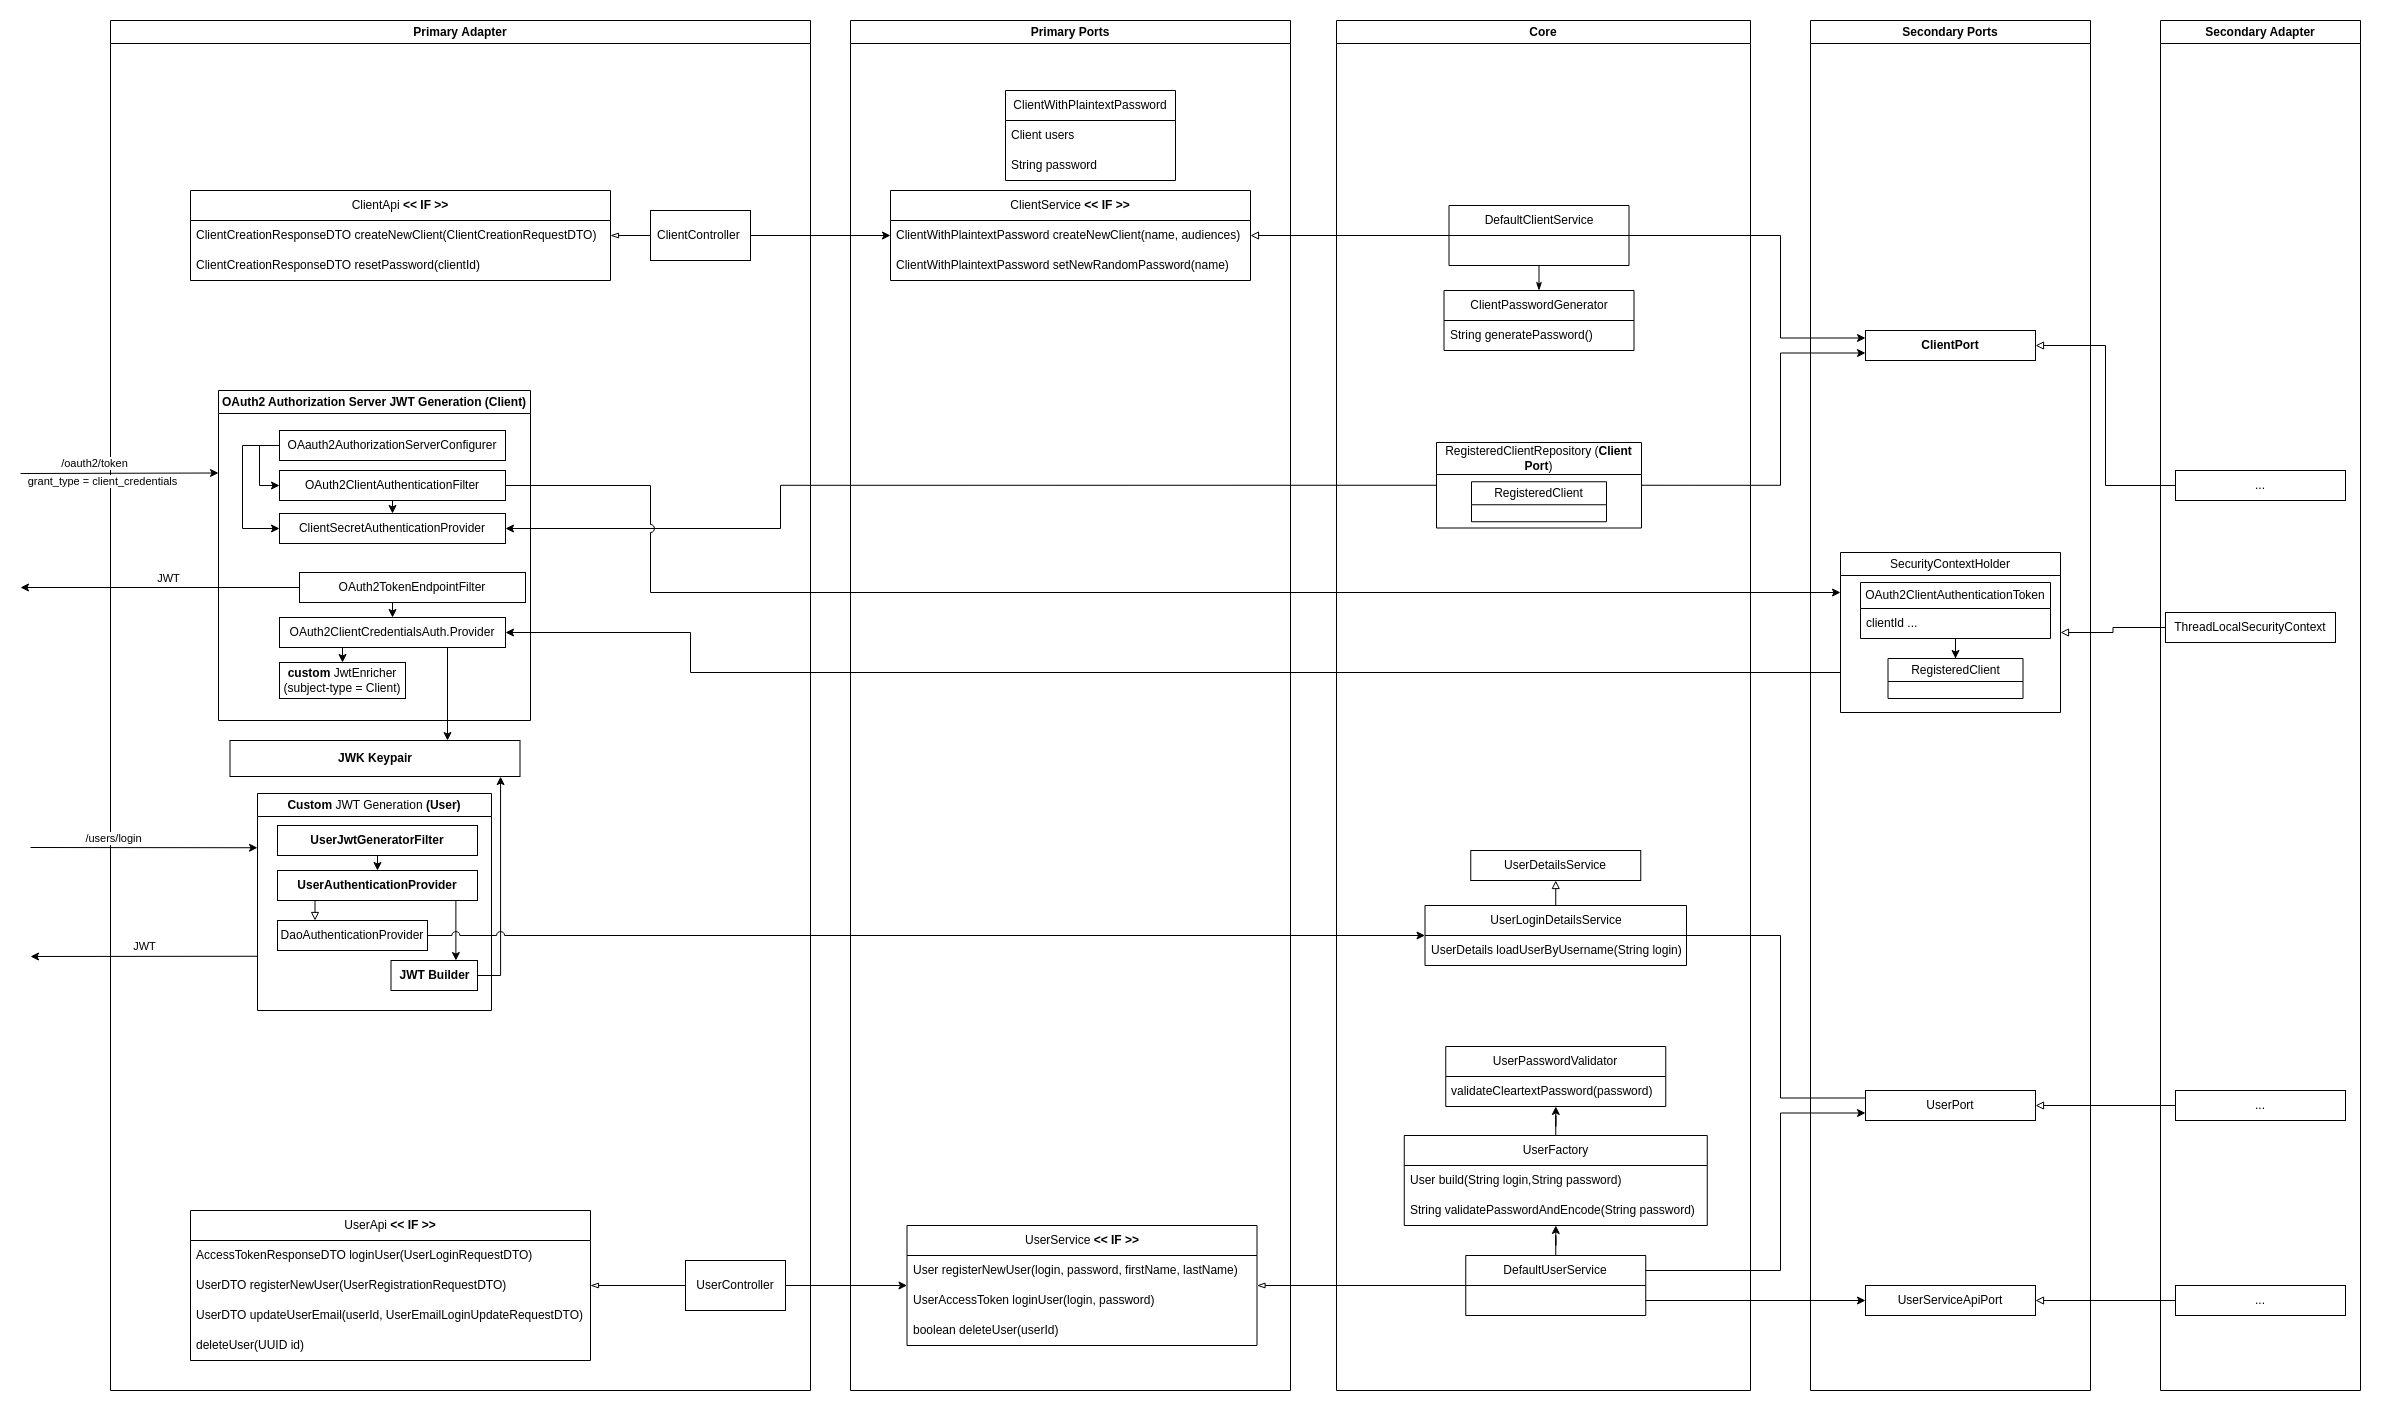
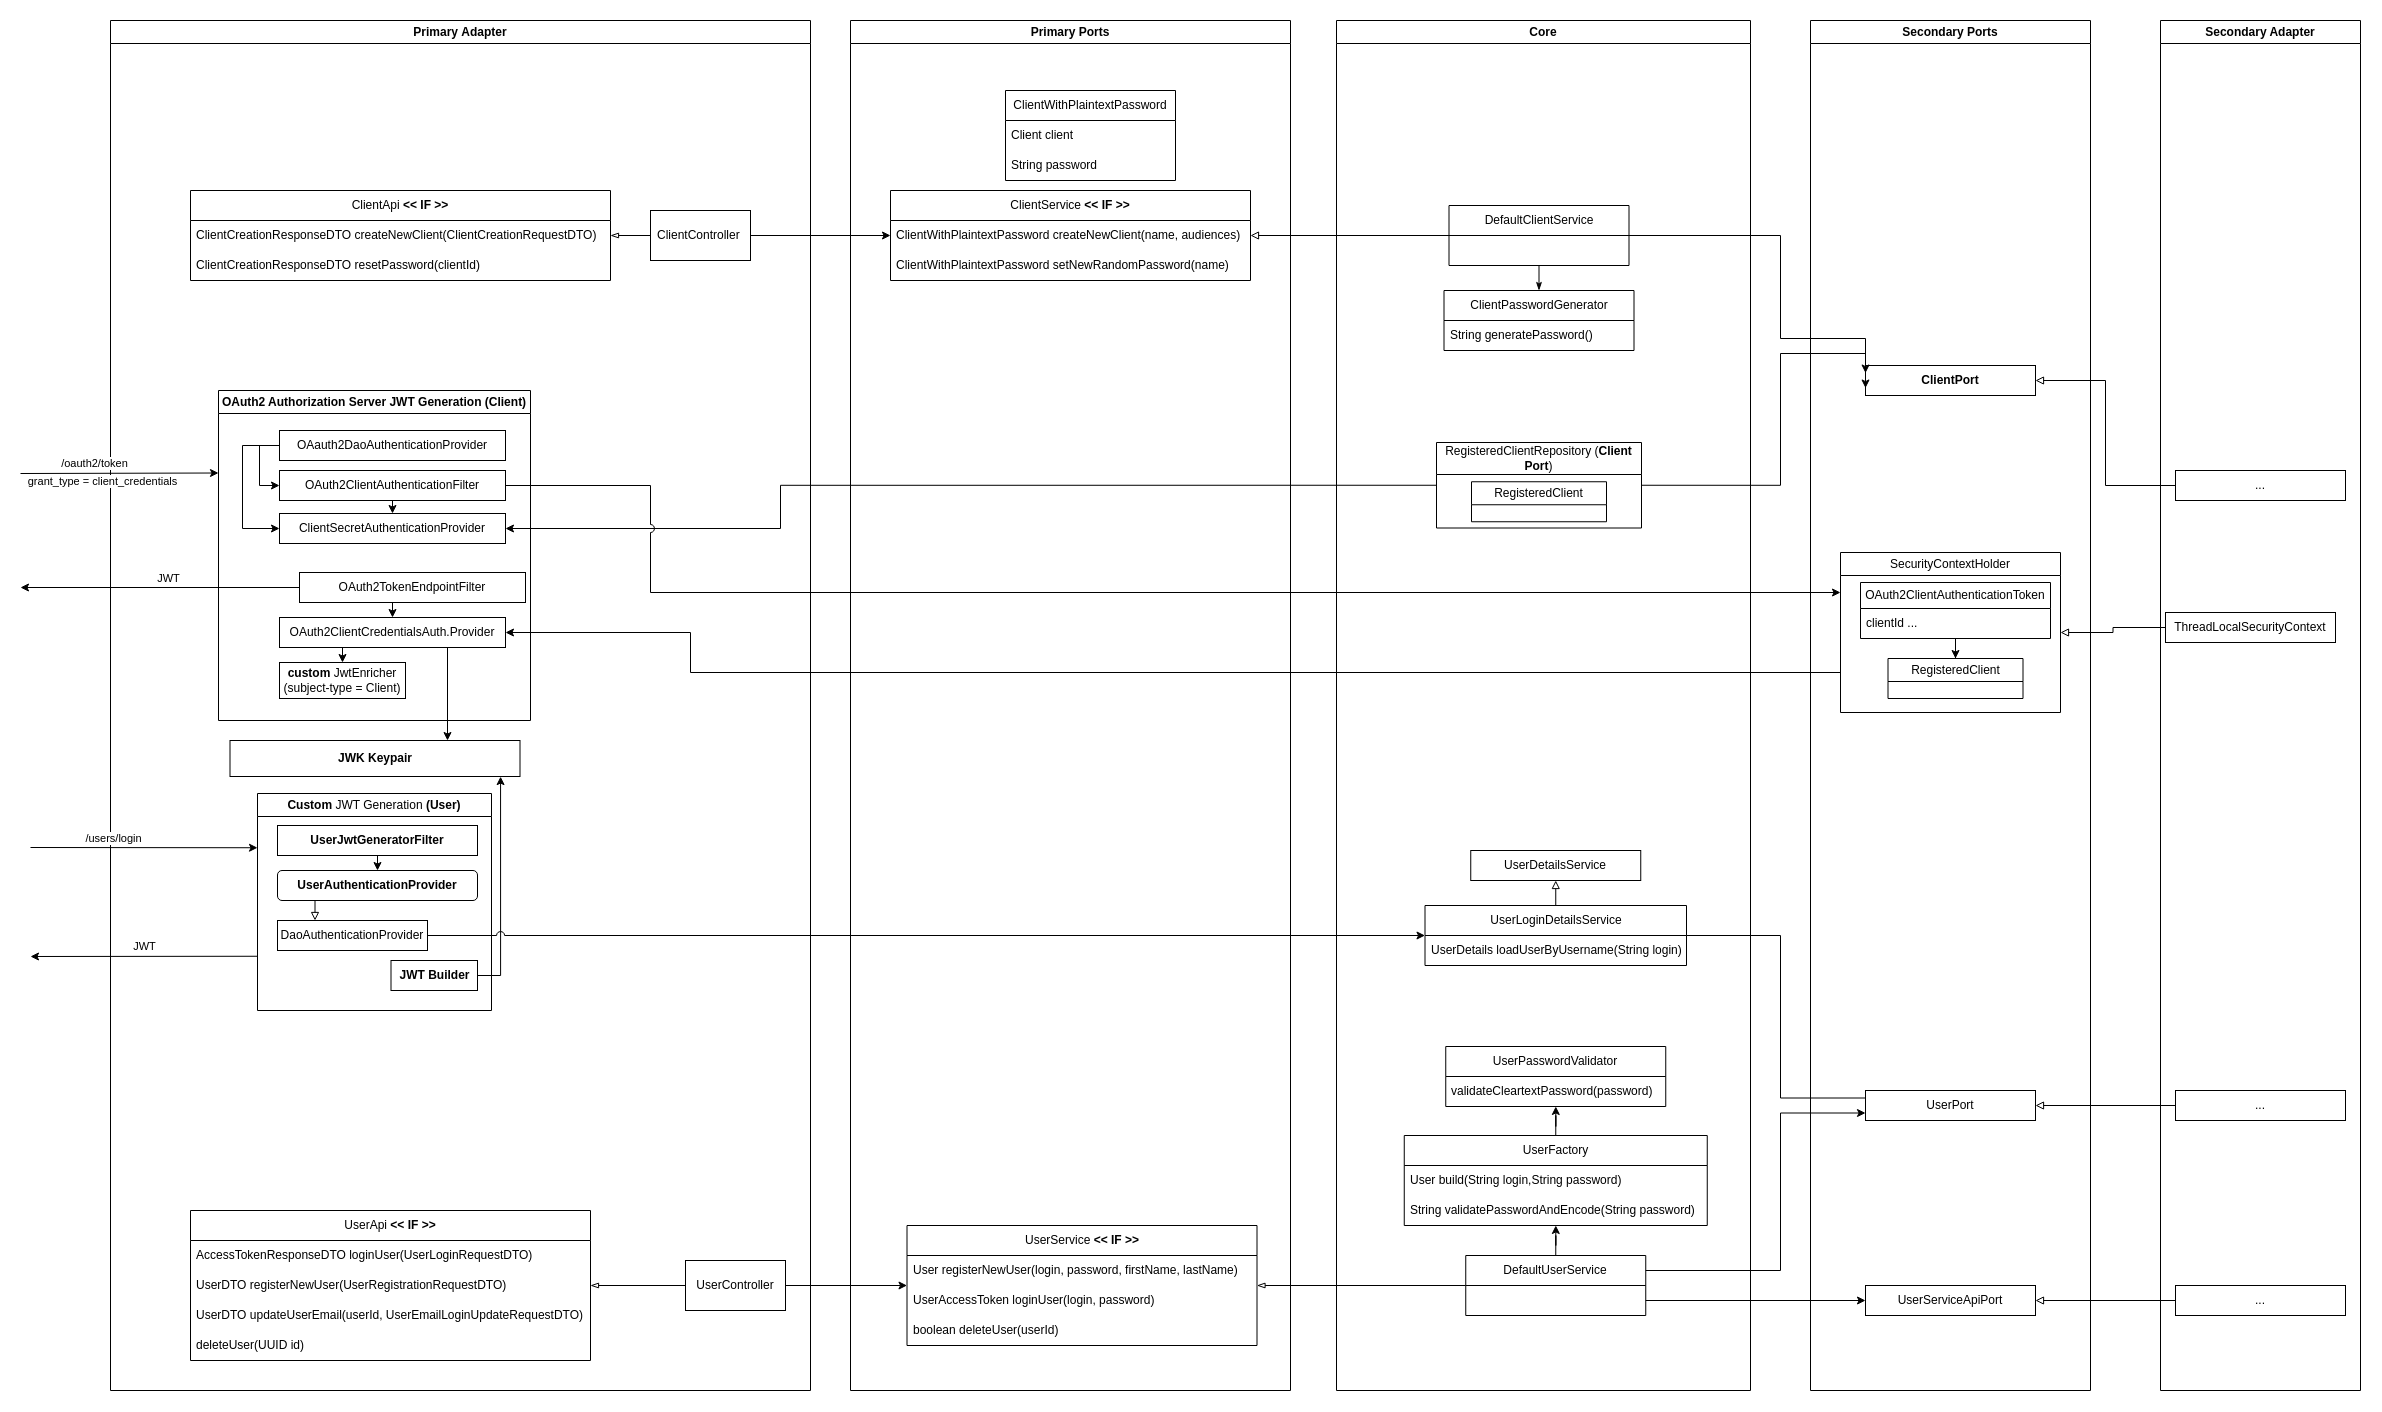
(1047, 136) -> (1047, 136)
(1951, 346) -> (1951, 381)
(393, 446) -> (393, 446)
(378, 886) -> (378, 886)
(456, 926) -> none
